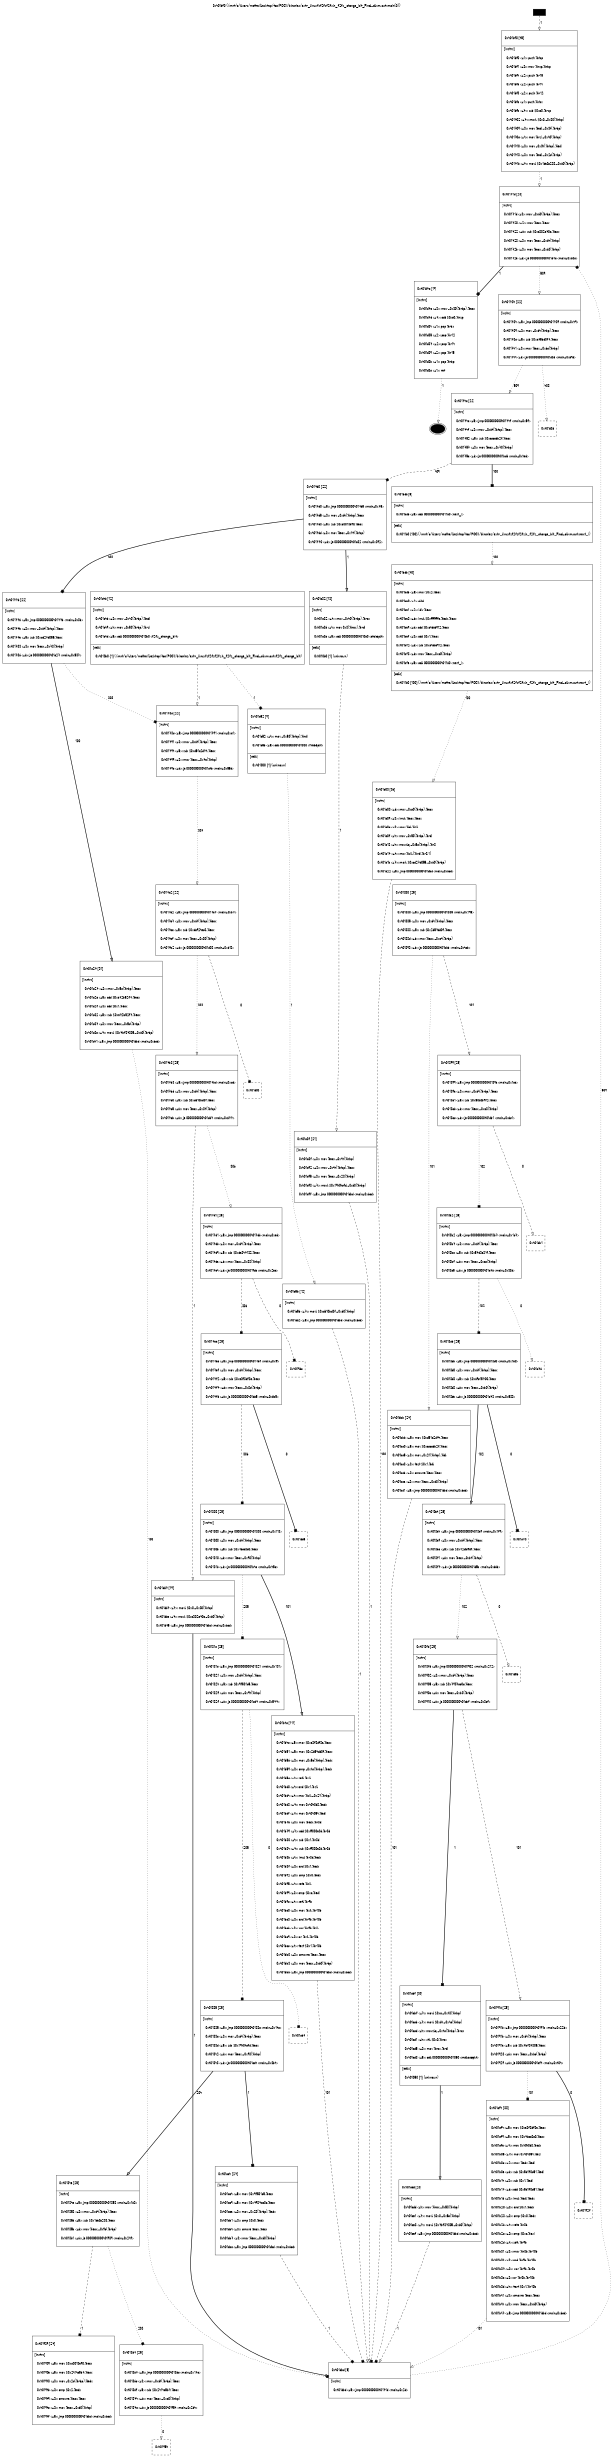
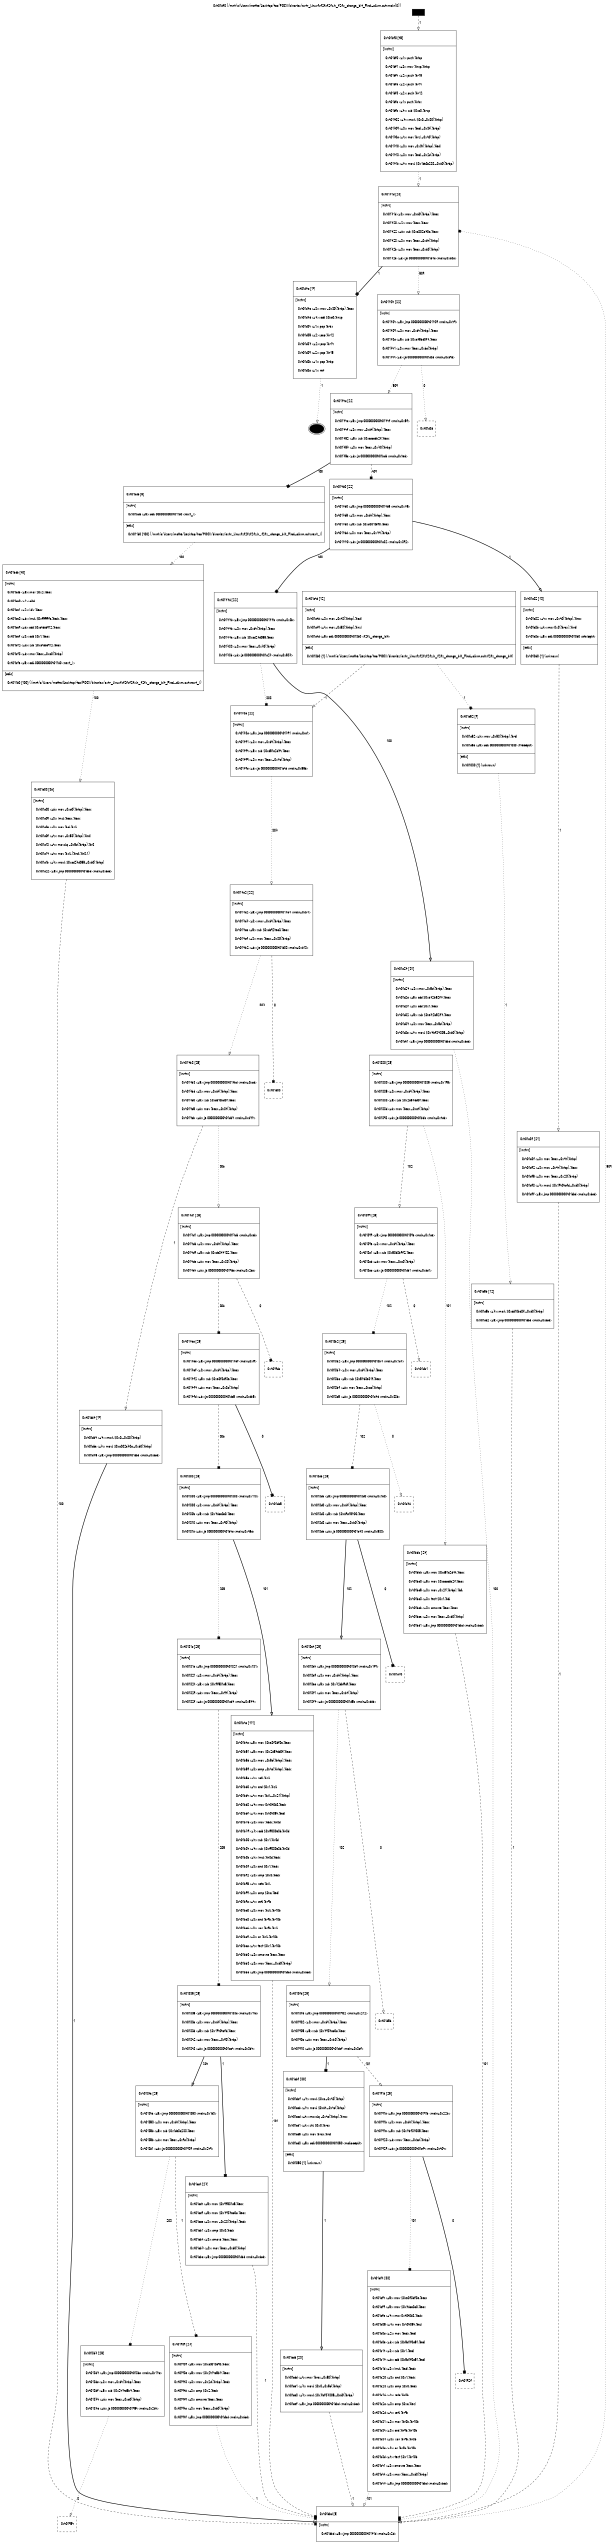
(547, 386) -> (424, 386)
(298, 2036) -> none
none -> (246, 2492)
